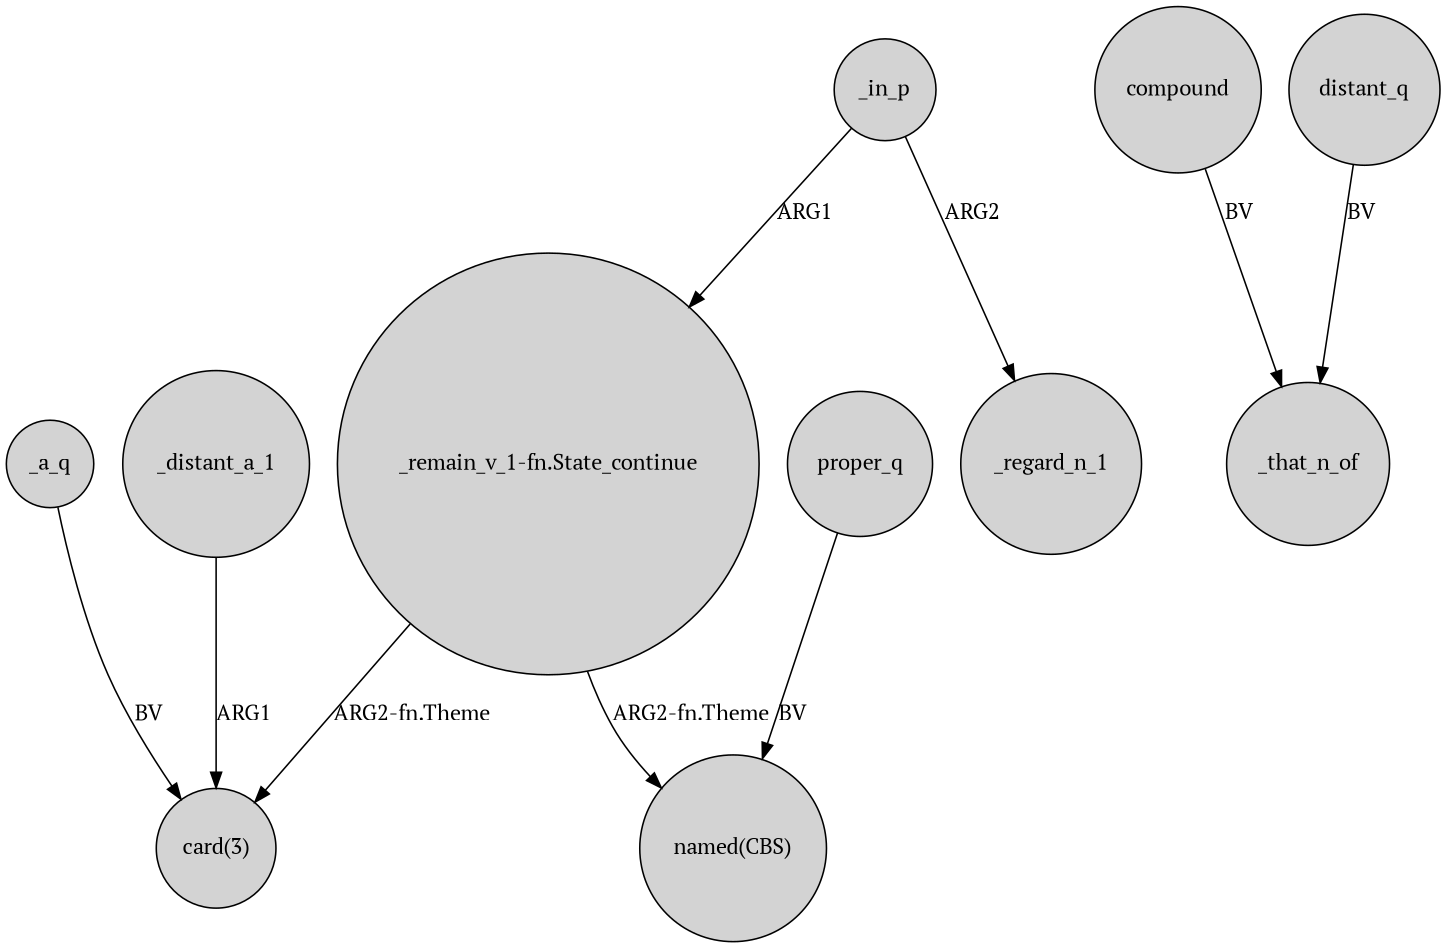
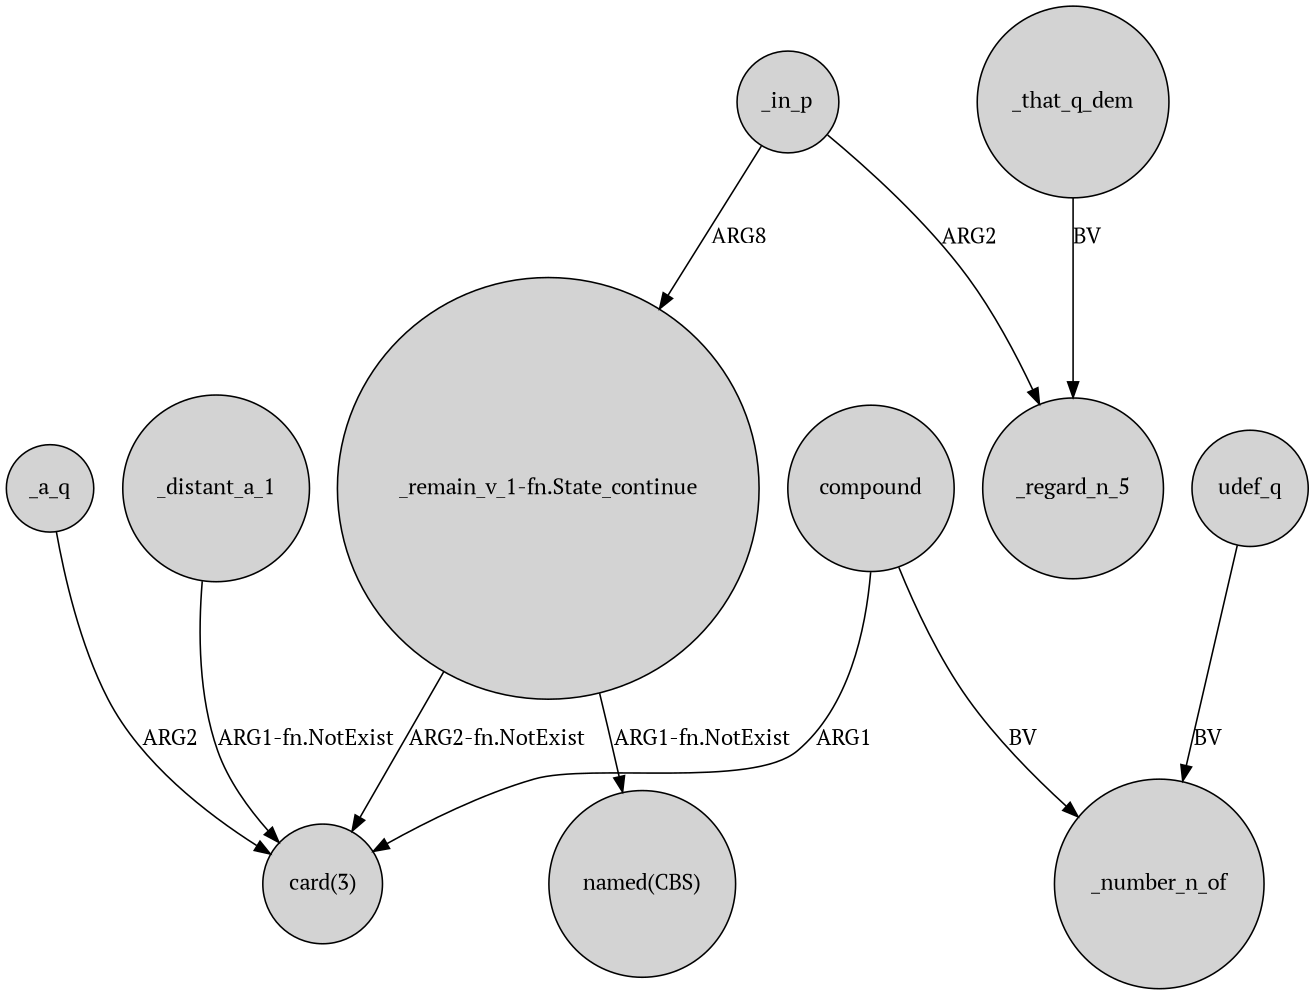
(1364, 90) -> (1250, 488)
none -> (1073, 102)
(805, 213) -> (739, 238)
(860, 464) -> none
(1051, 464) -> (1073, 488)
(1308, 464) -> (1159, 884)
(150, 715) -> (171, 739)
(244, 715) -> (306, 739)
(412, 715) -> (497, 739)
(691, 715) -> (703, 739)
none -> (686, 773)
